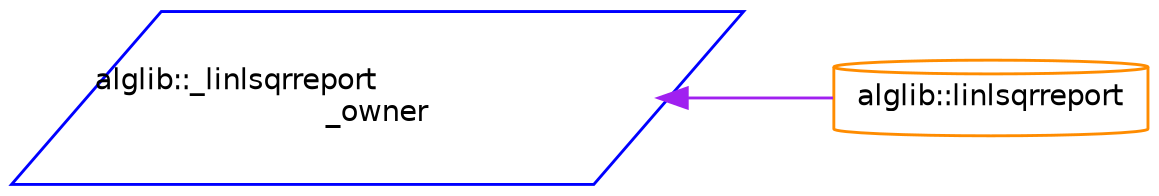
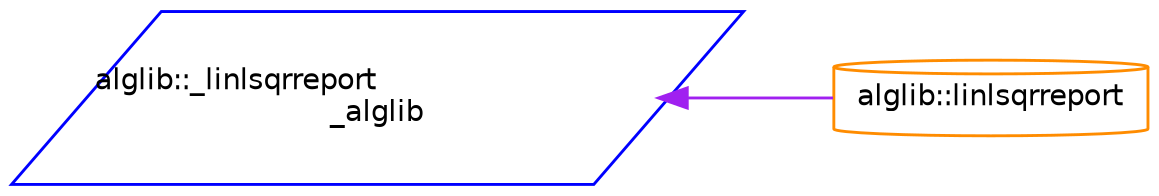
(378, 98) -> (378, 98)
